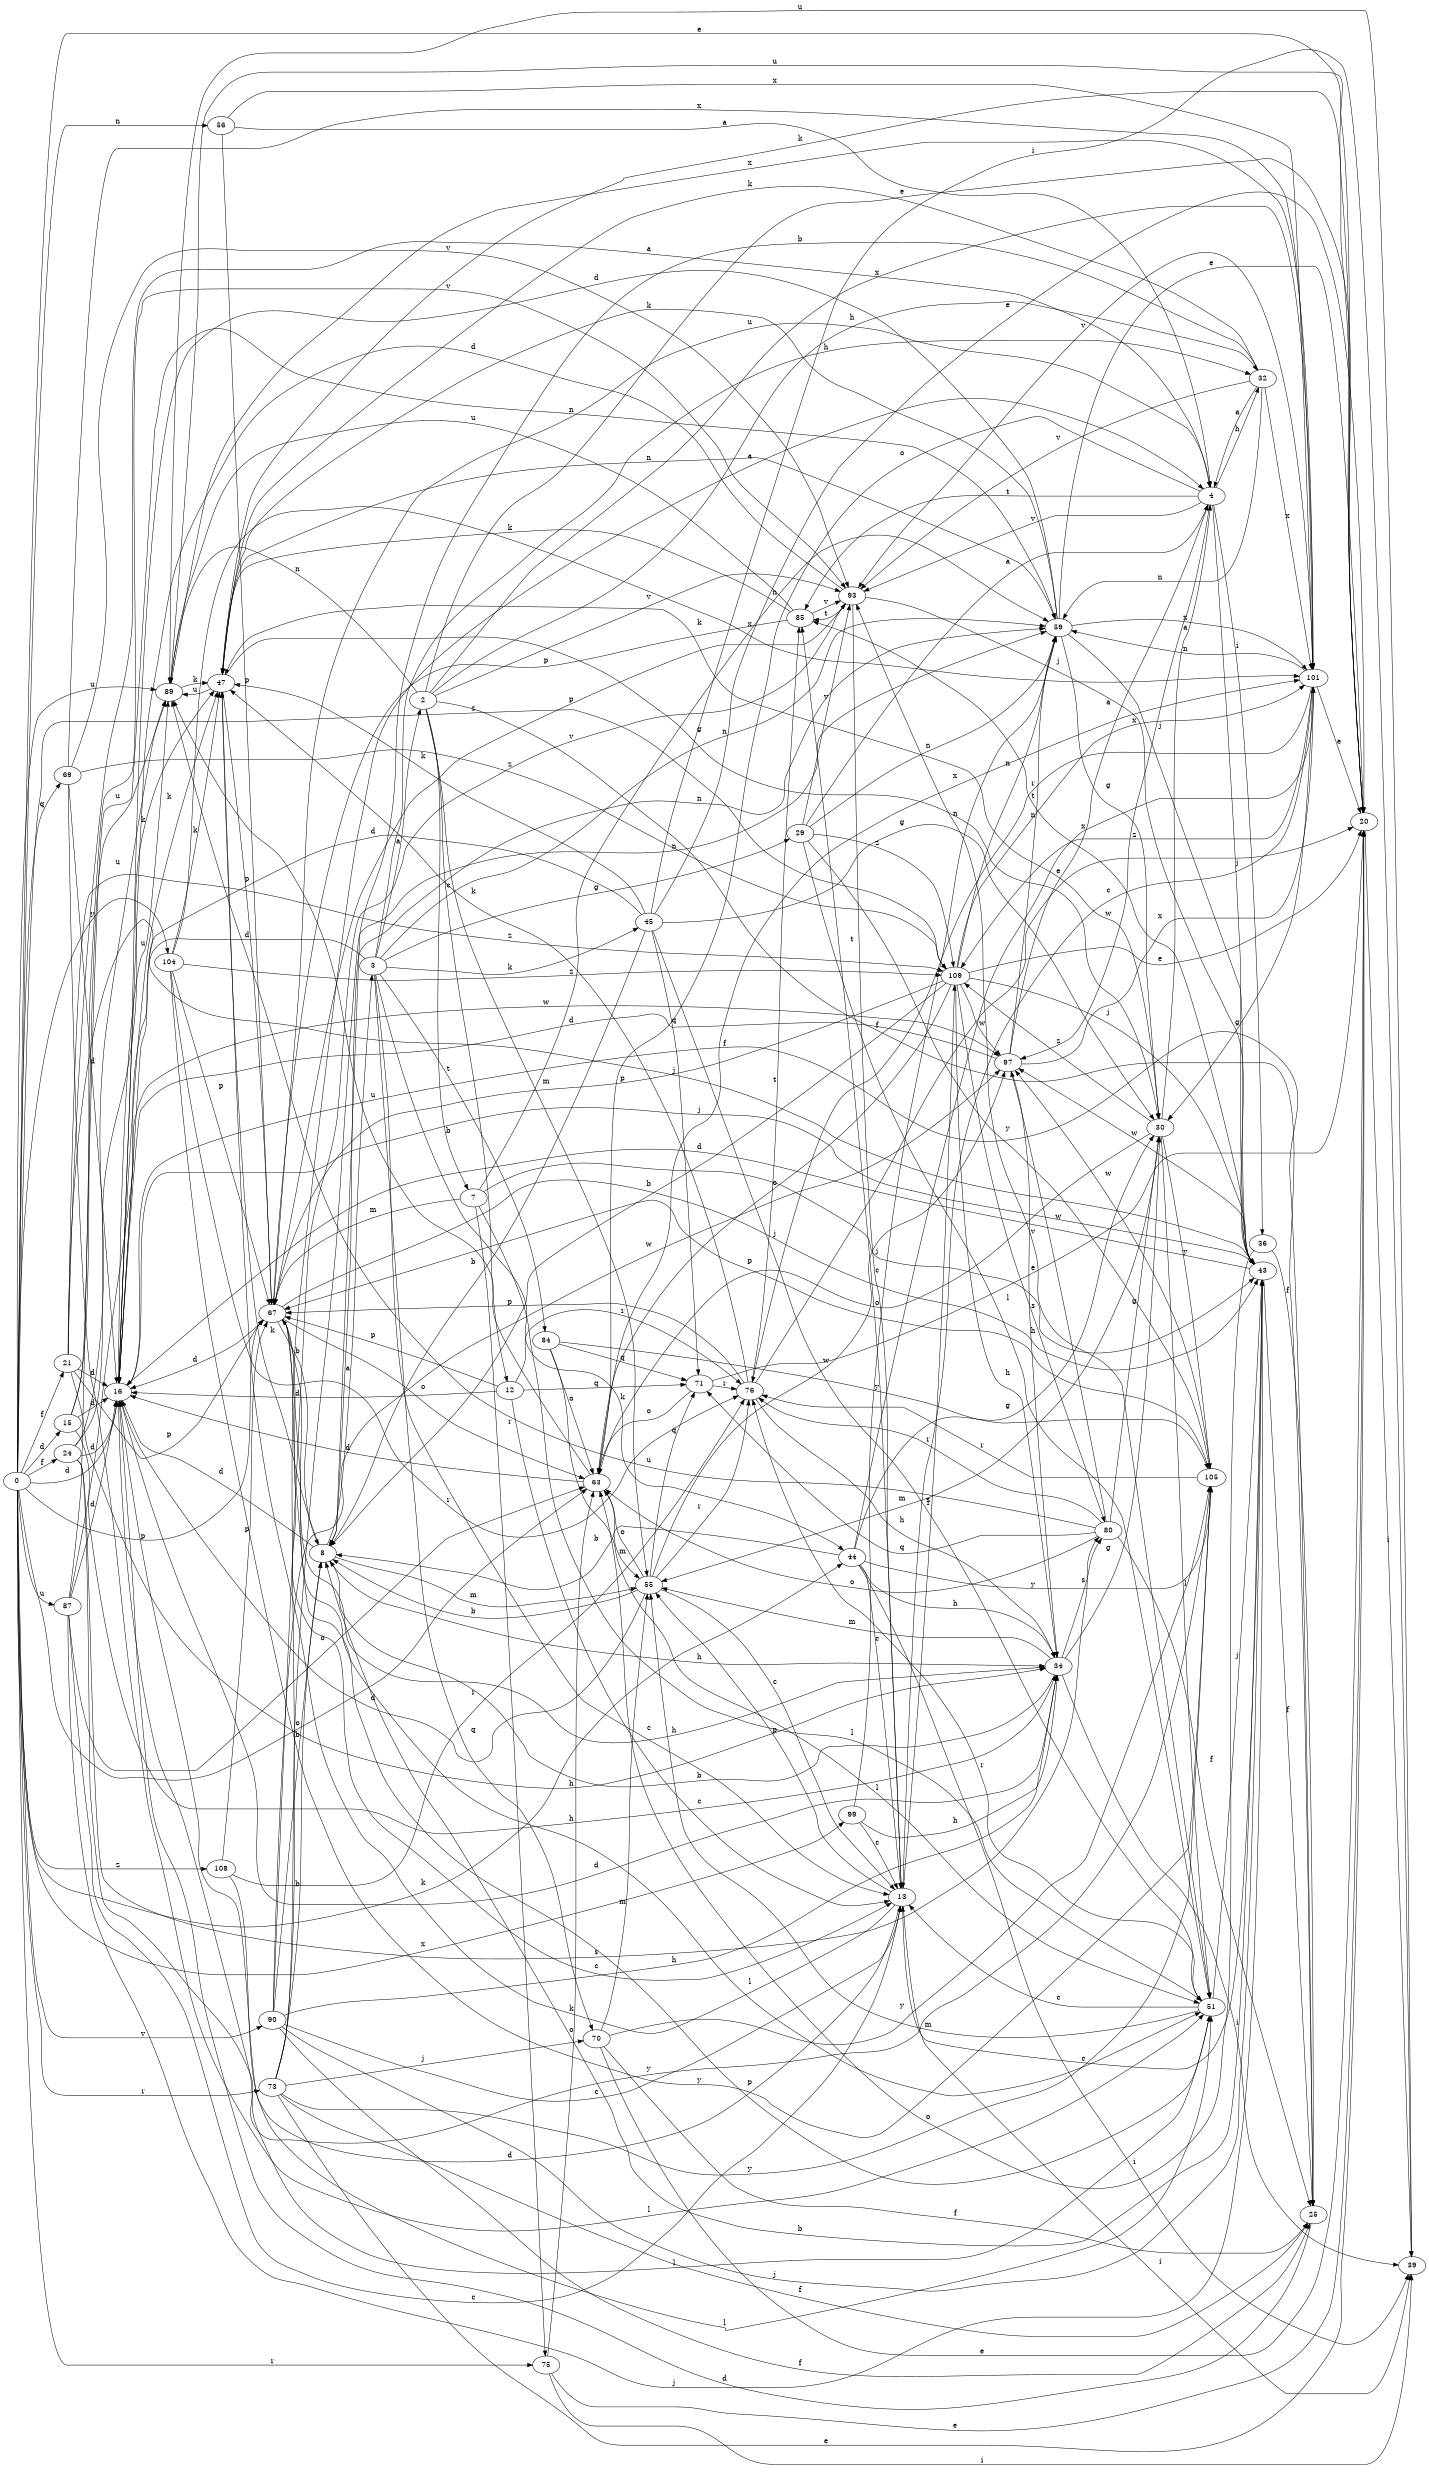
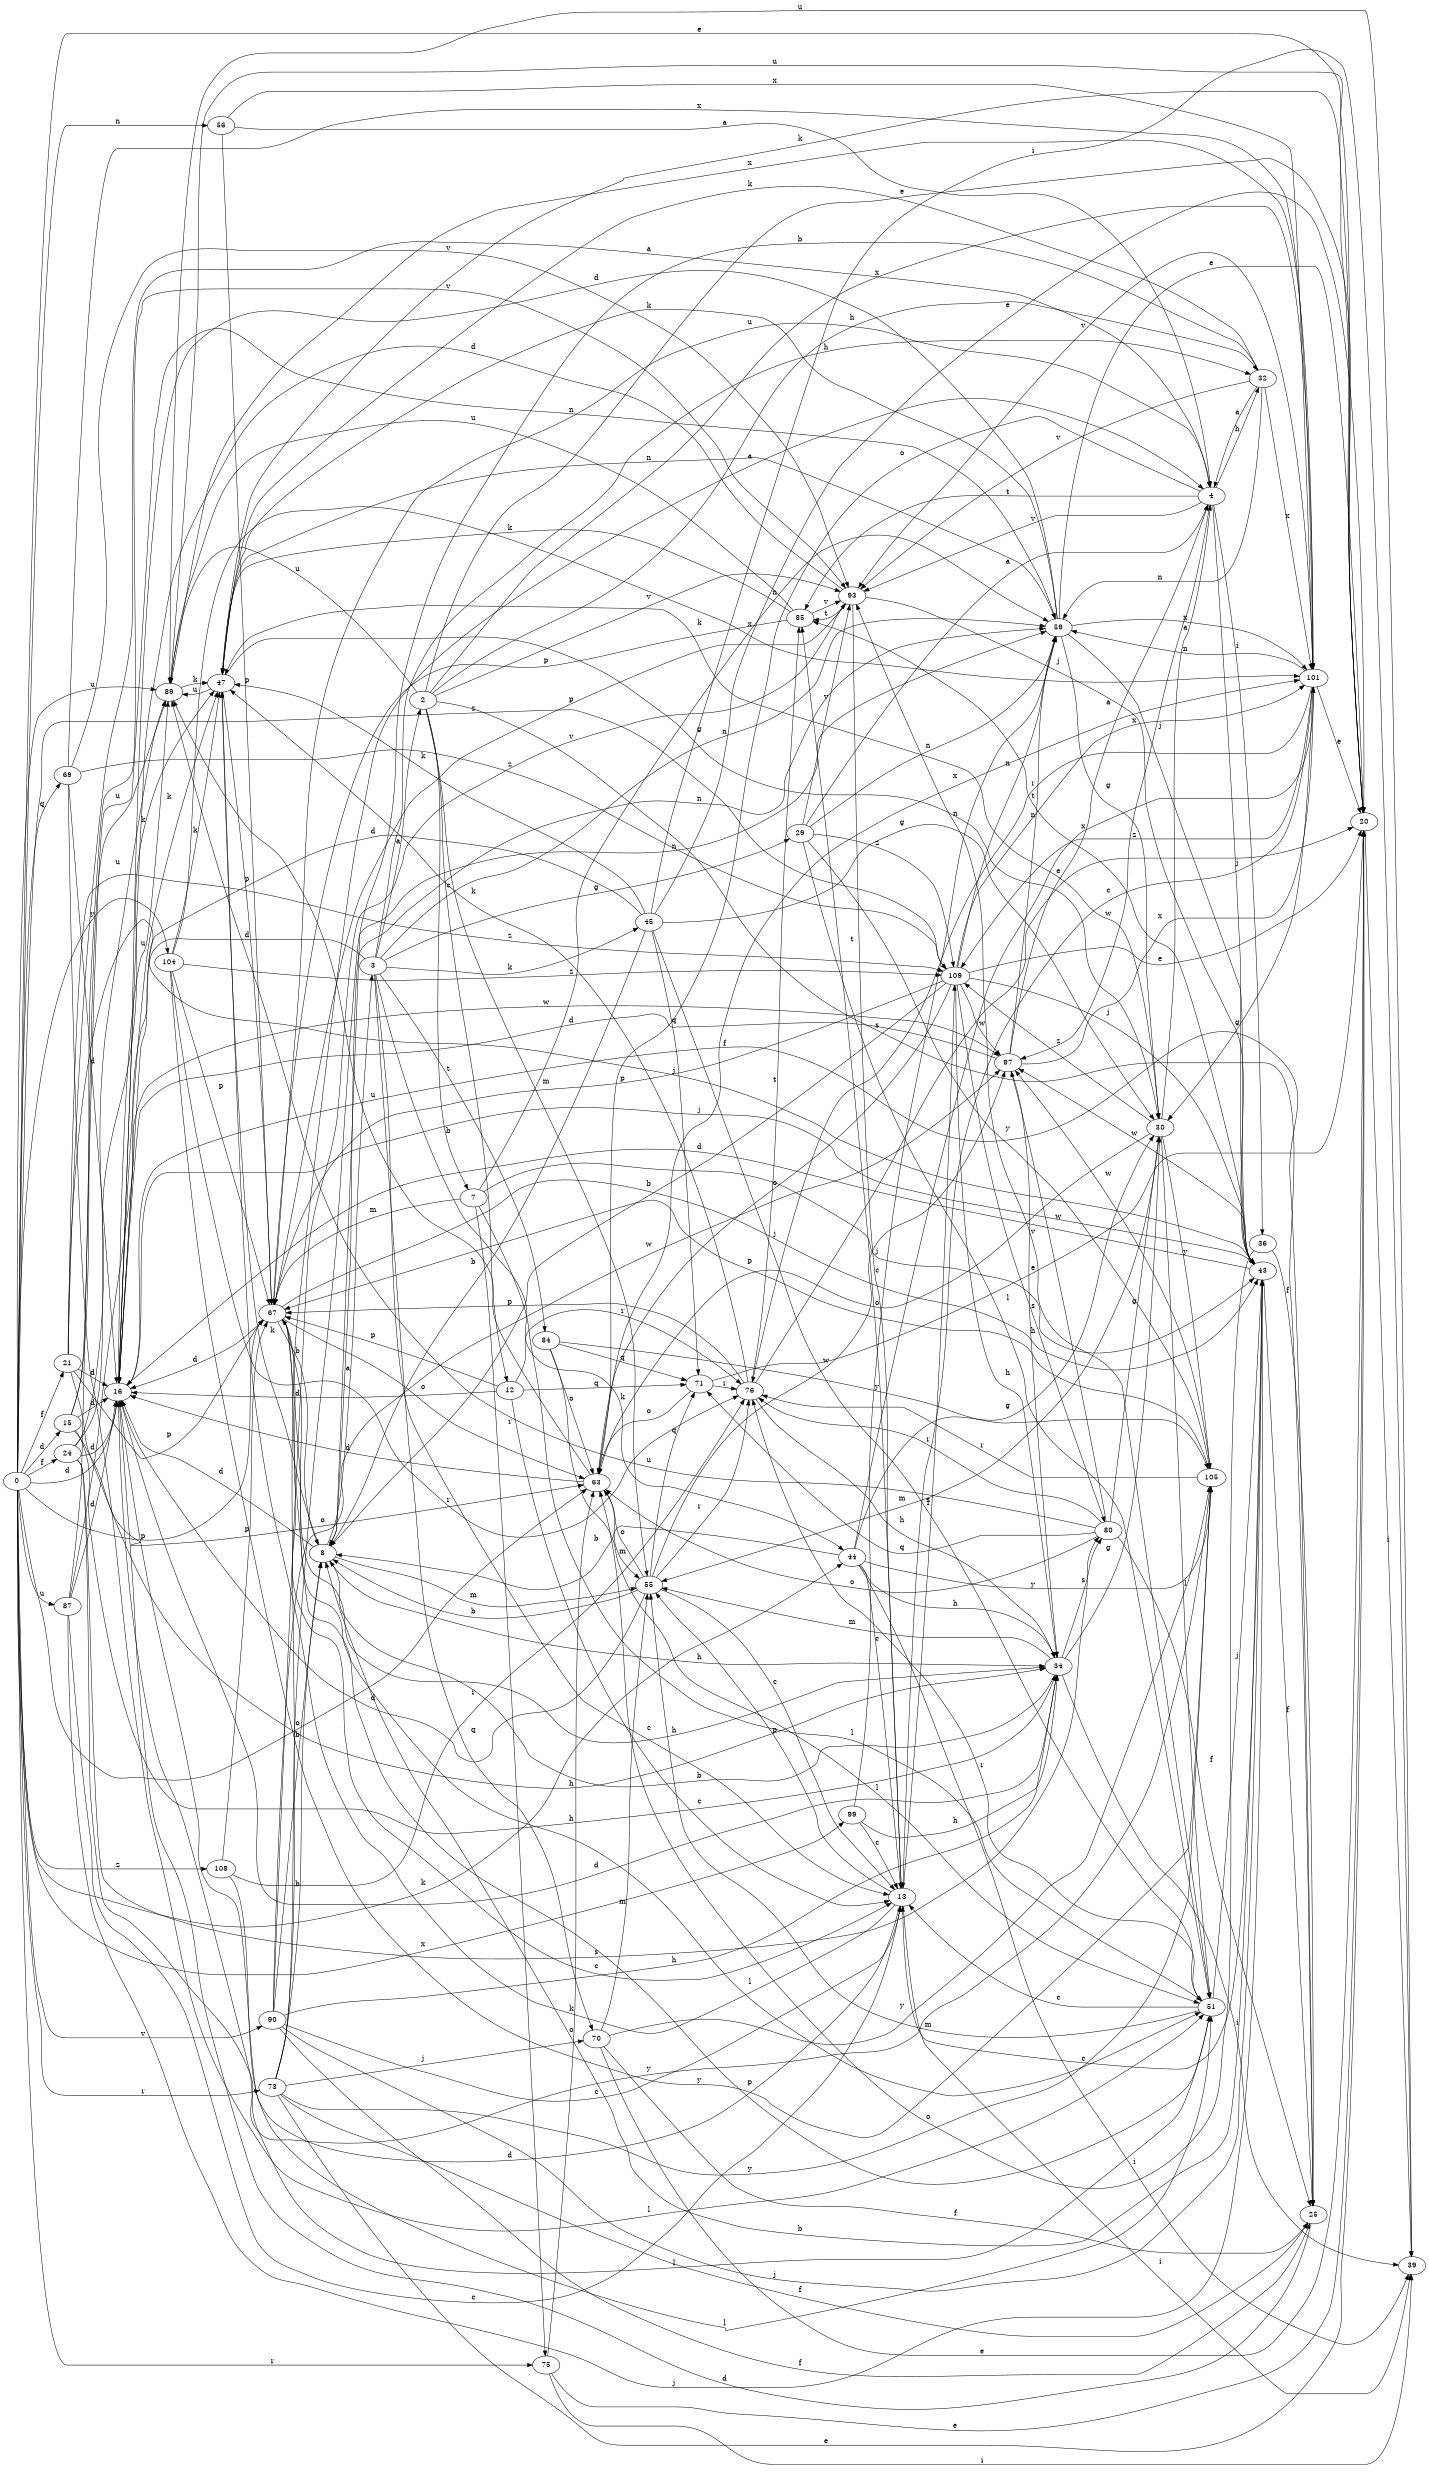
(298, 569) -> (298, 569)
(877, 1026) -> (877, 1026)
(270, 1704) -> (285, 1531)
